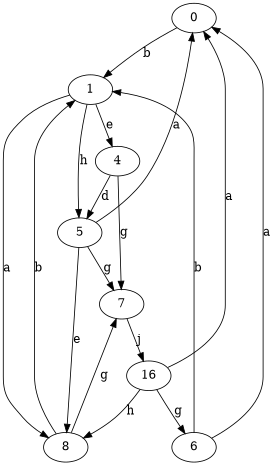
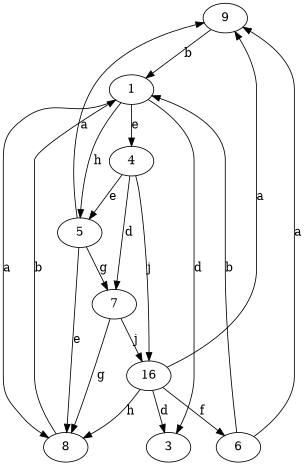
(194, 18) -> (225, 18)
(105, 197) -> (113, 197)
(124, 233) -> (129, 233)
none -> (146, 264)
(92, 380) -> (93, 372)
(178, 412) -> (202, 412)
none -> (169, 447)
